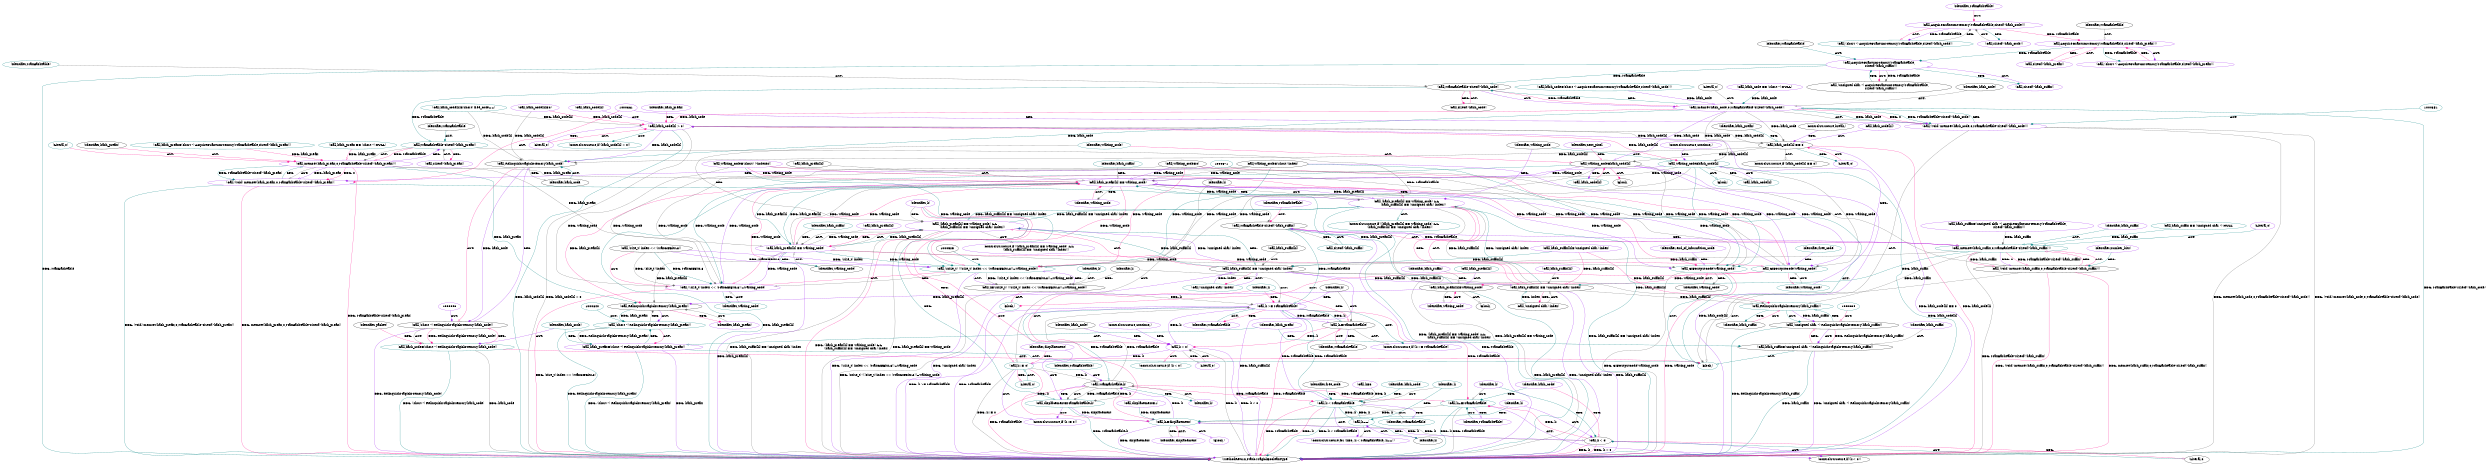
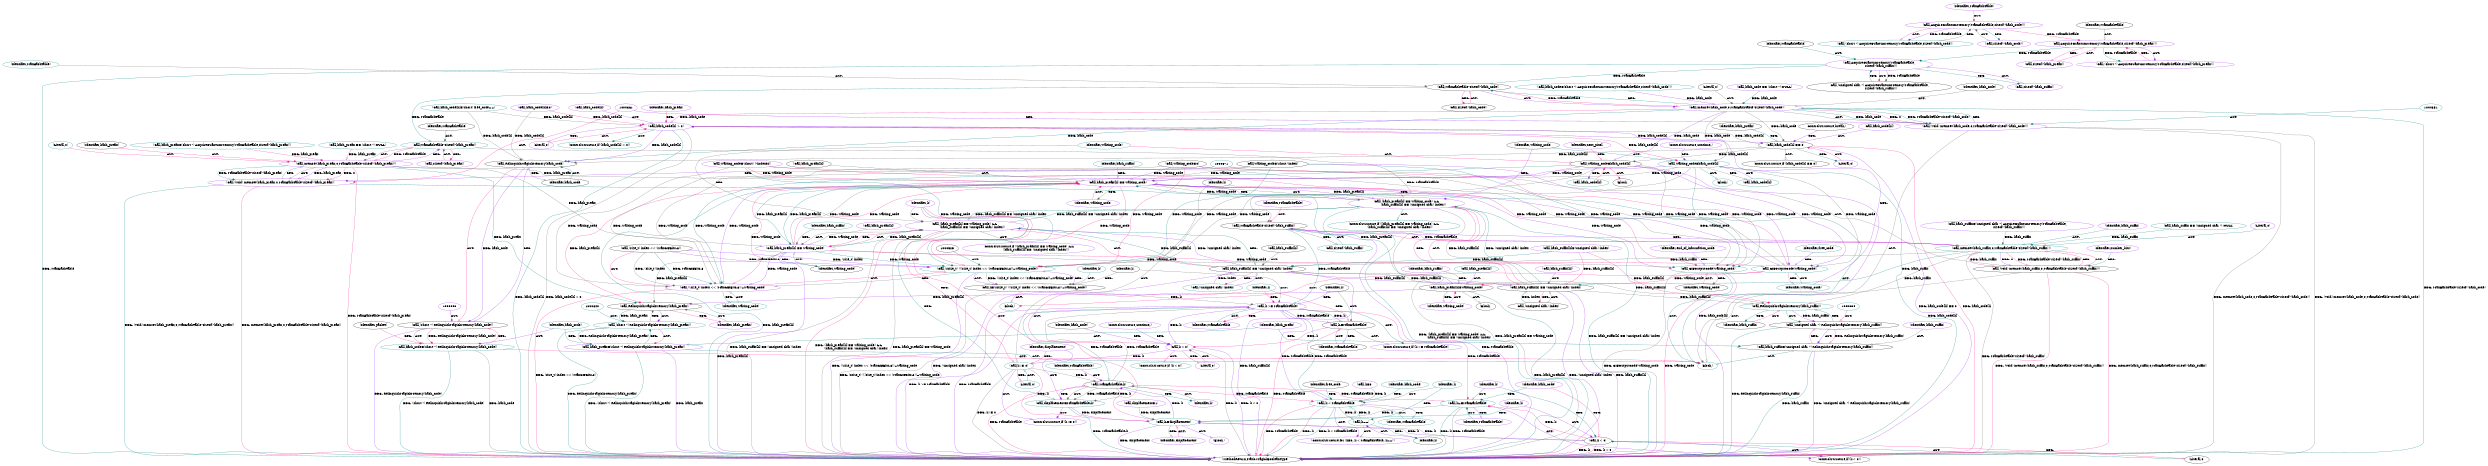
(1227, 128) -> (1227, 128)
